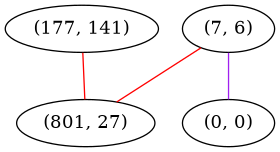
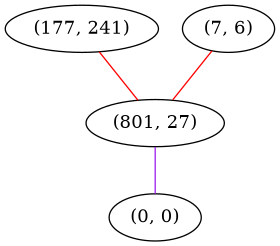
(82, 29) -> (82, 29)
(229, 76) -> (155, 170)
